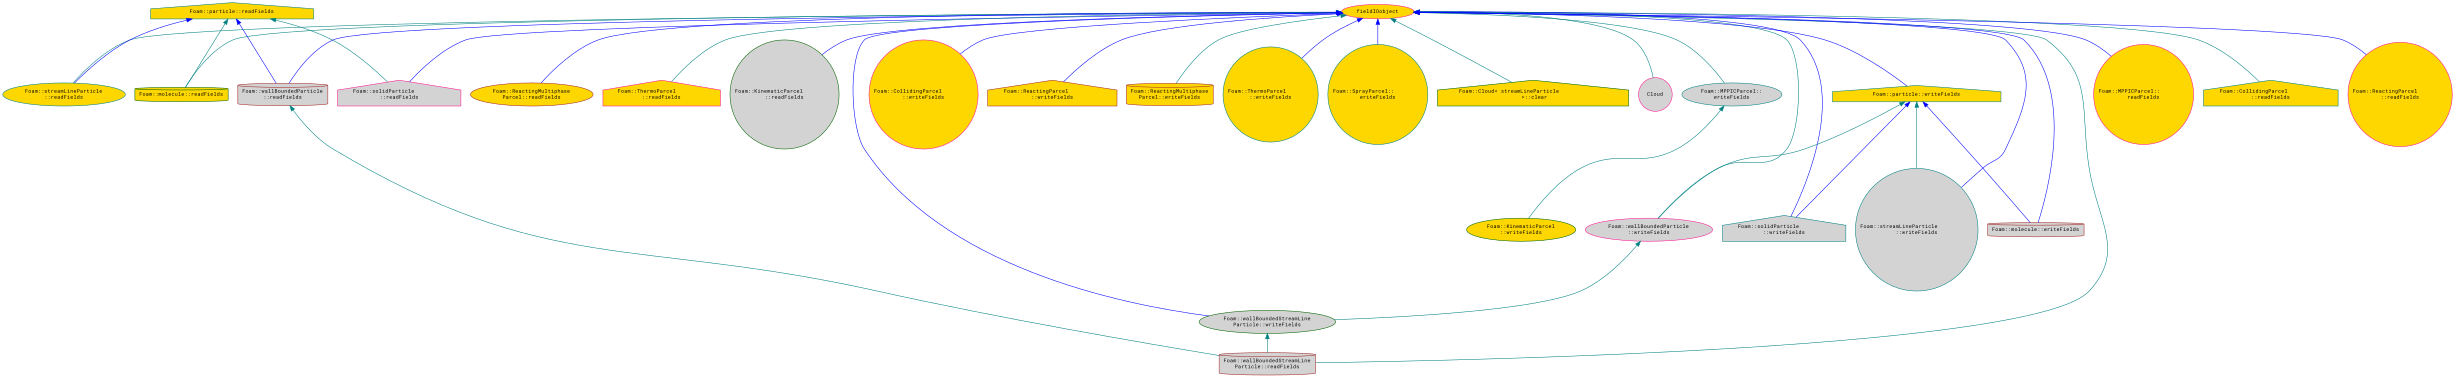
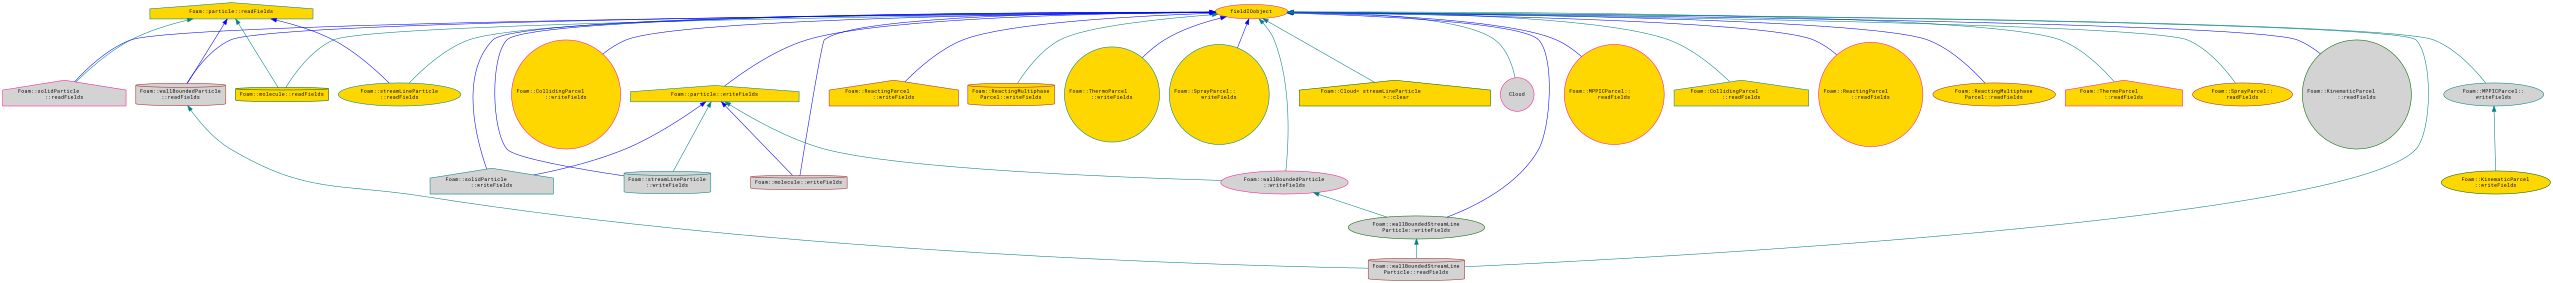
none -> (2243, 94)
(1917, 230) -> (667, 183)
